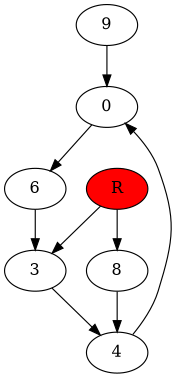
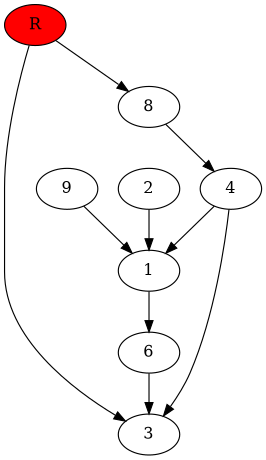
(107, 107) -> (149, 271)
none -> (149, 189)
(72, 308) -> (210, 311)
